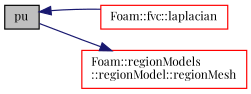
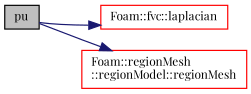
(76, 9) -> (64, 25)
(164, 69) -> (164, 69)
